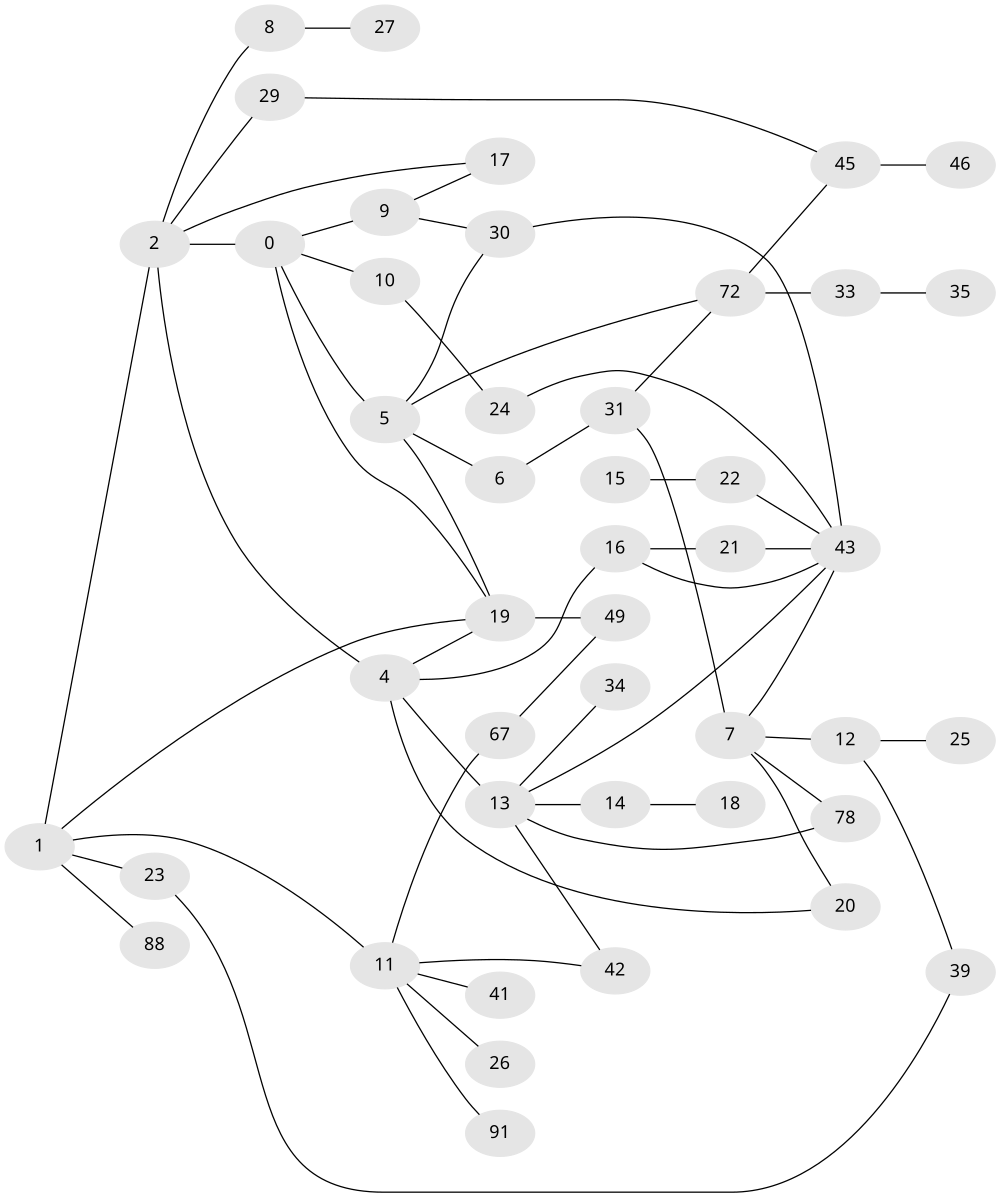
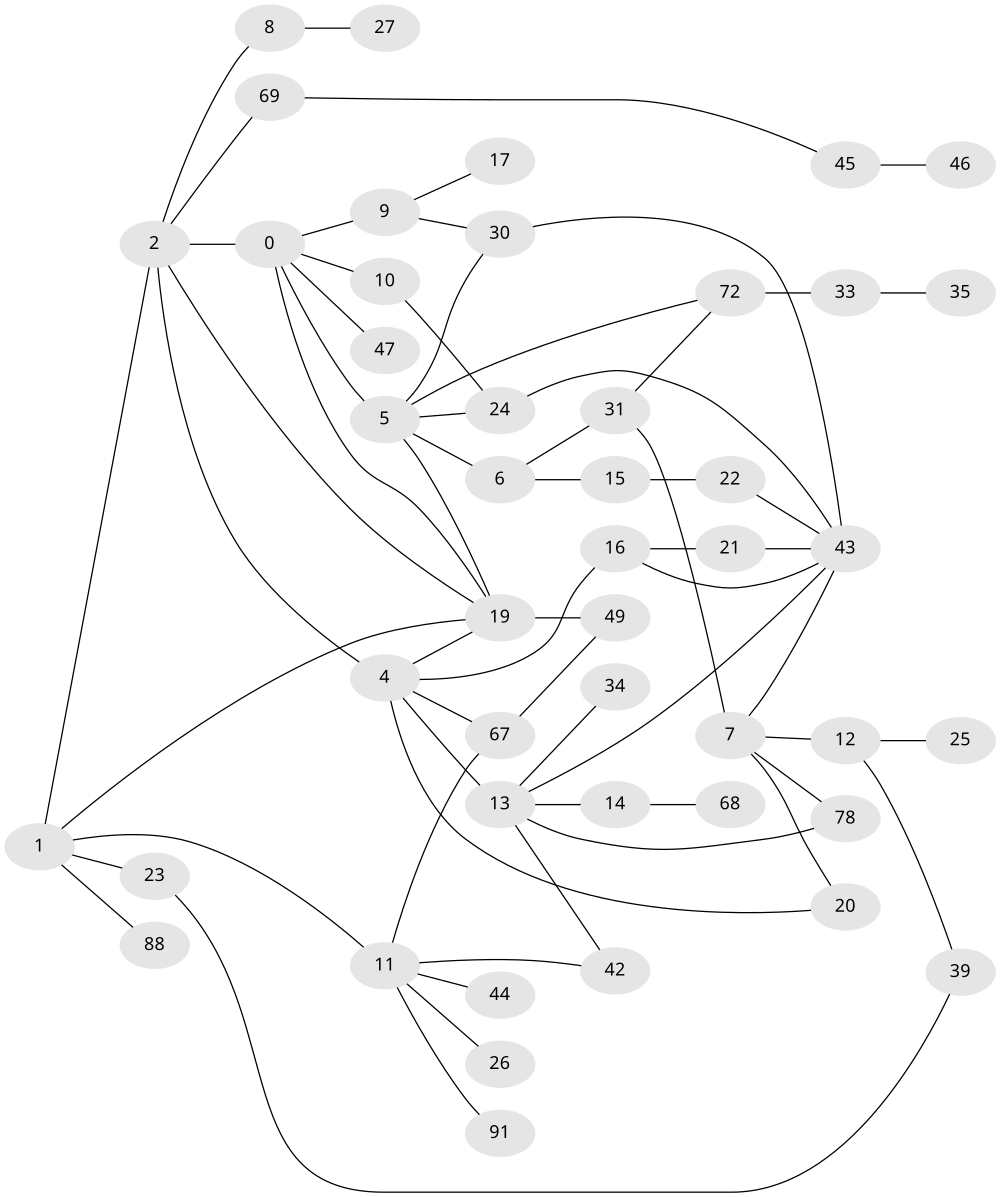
(270, 97) -> (270, 97)
(321, 184) -> (300, 453)
(788, 229) -> none
none -> (385, 350)
none -> (443, 415)
none -> (558, 480)
none -> (442, 707)
(730, 805) -> (730, 805)
(500, 995) -> (500, 995)
